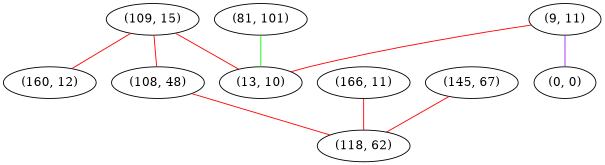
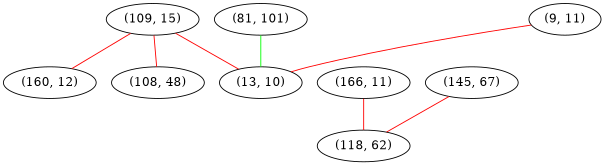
(565, 83) -> none
(261, 114) -> none
